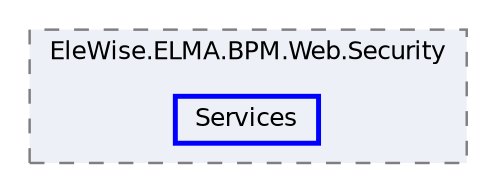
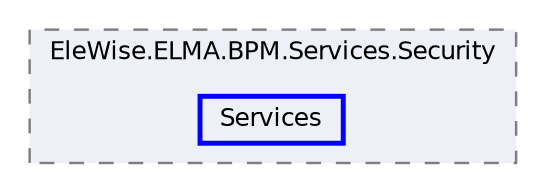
(248, 53) -> (273, 53)
